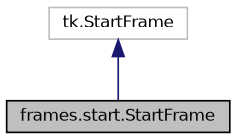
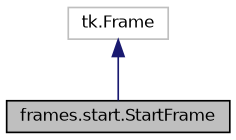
(118, 23) -> (118, 23)
